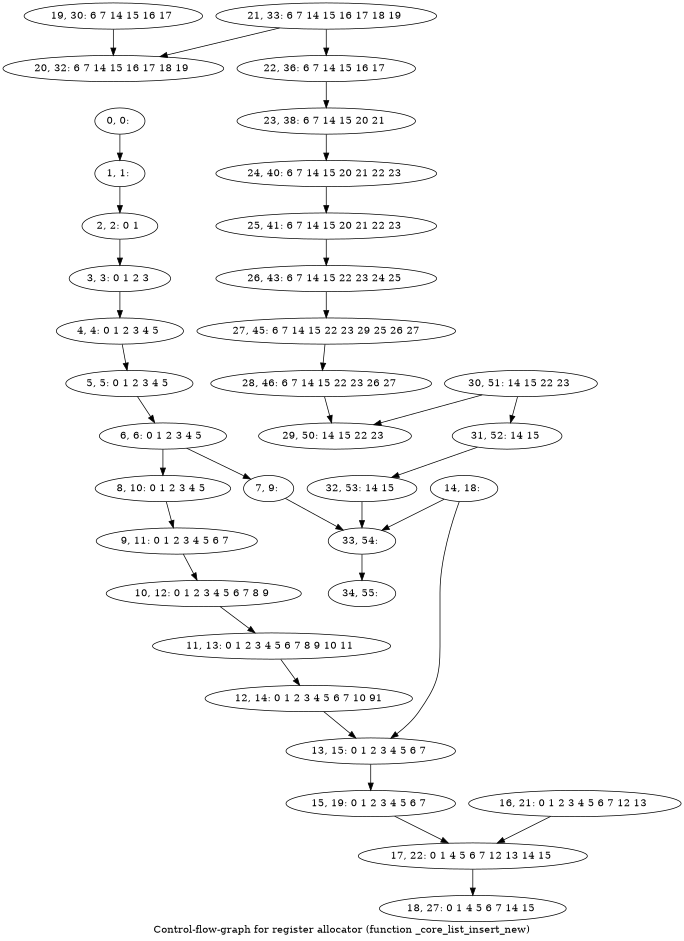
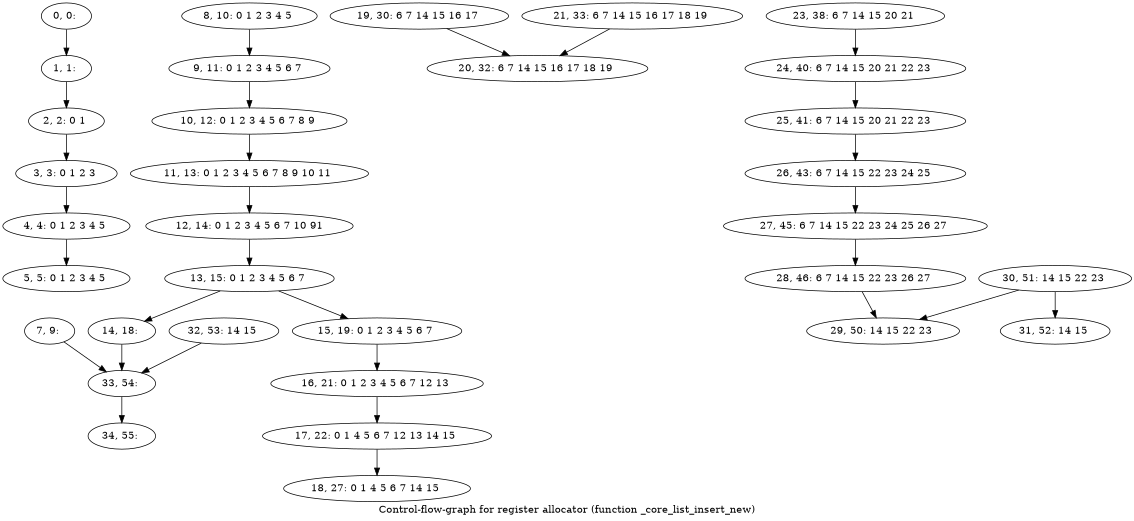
(326, 69) -> none
(326, 331) -> (855, 226)
(163, 436) -> none
(438, 461) -> none
(440, 624) -> (186, 305)
(418, 828) -> (377, 354)
